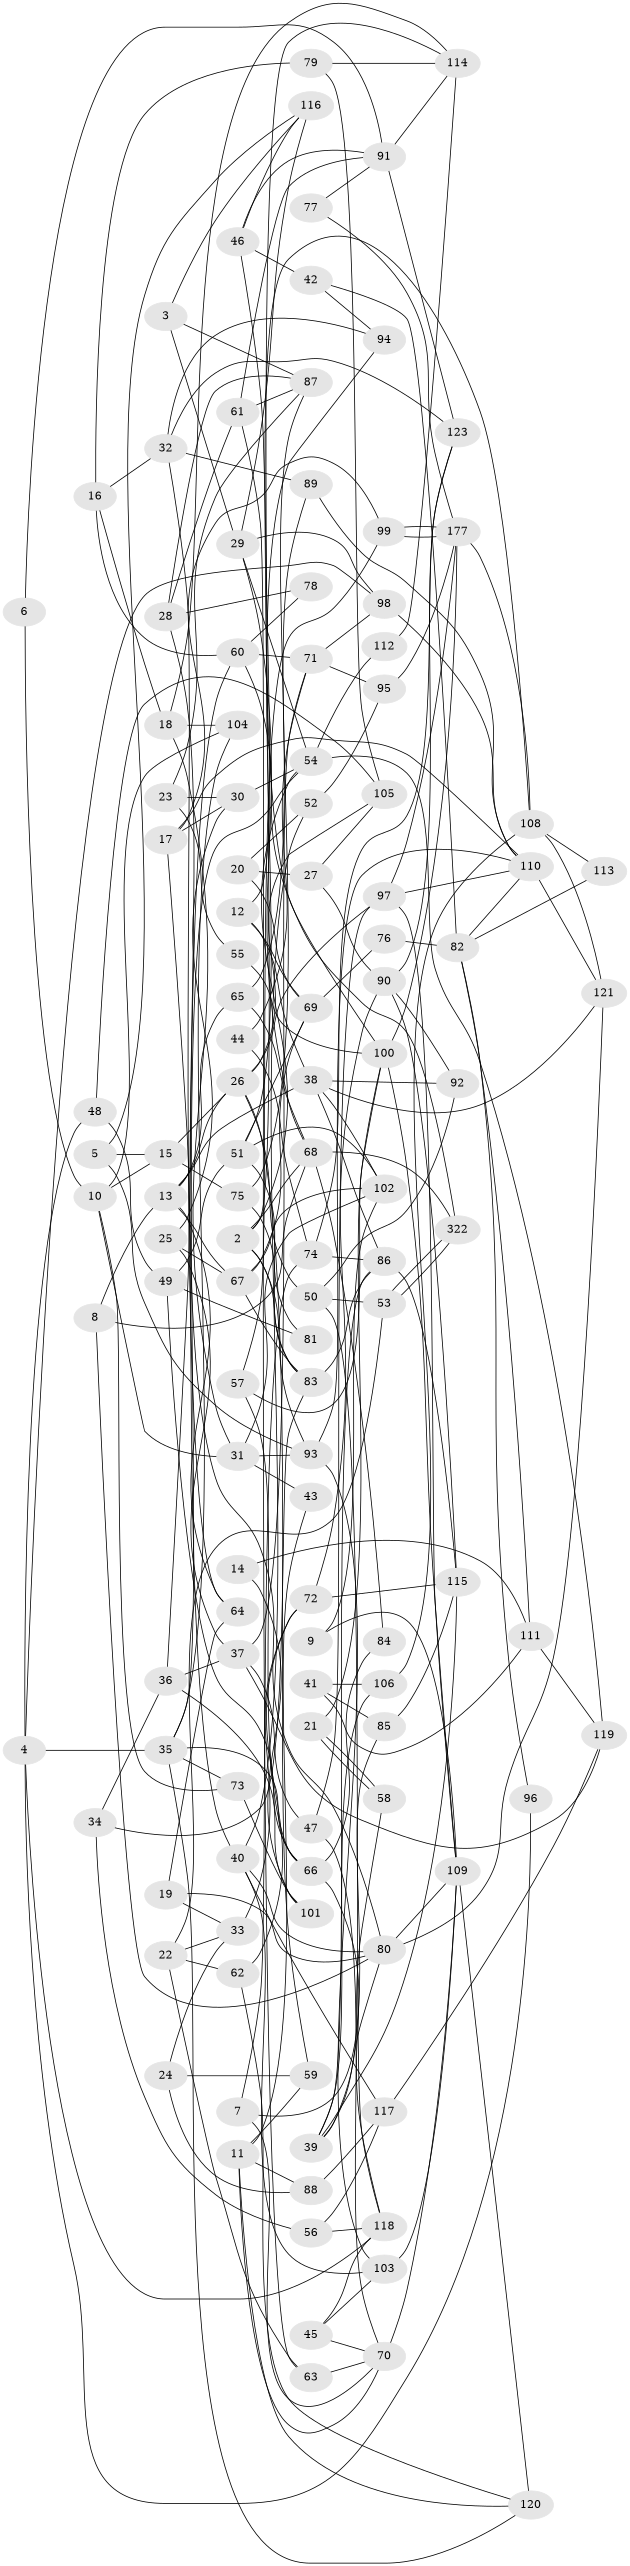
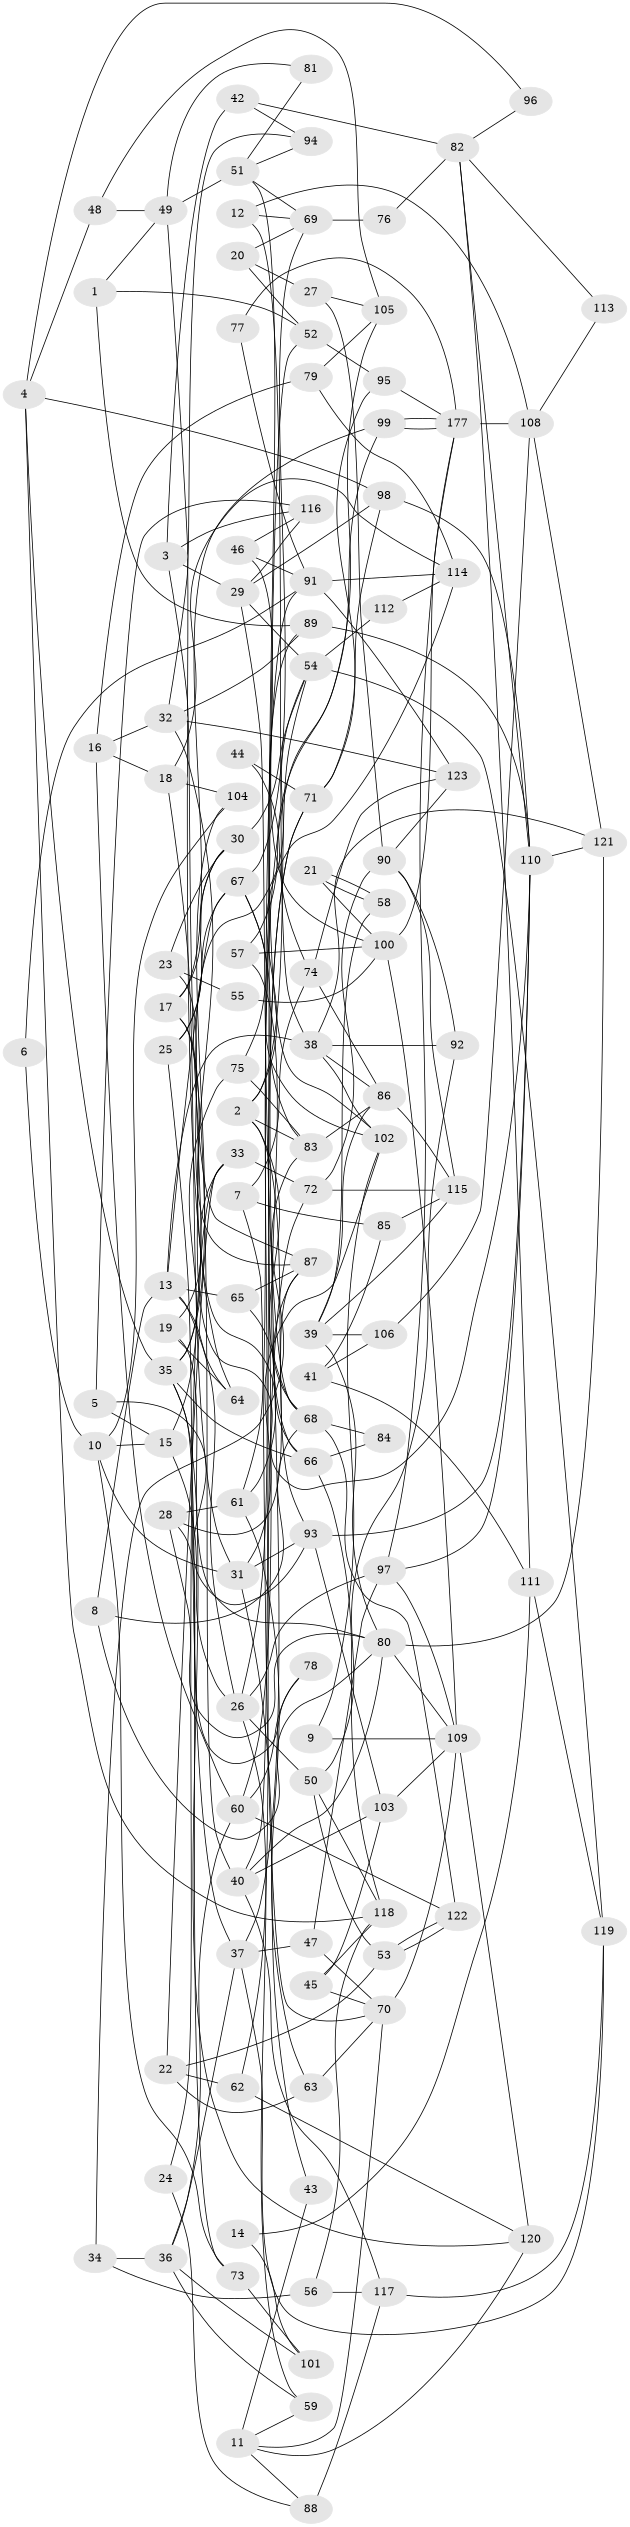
(275, 261) -> (181, 323)
none -> (95, 292)
(458, 1230) -> (458, 1917)
(239, 2076) -> (225, 2343)
